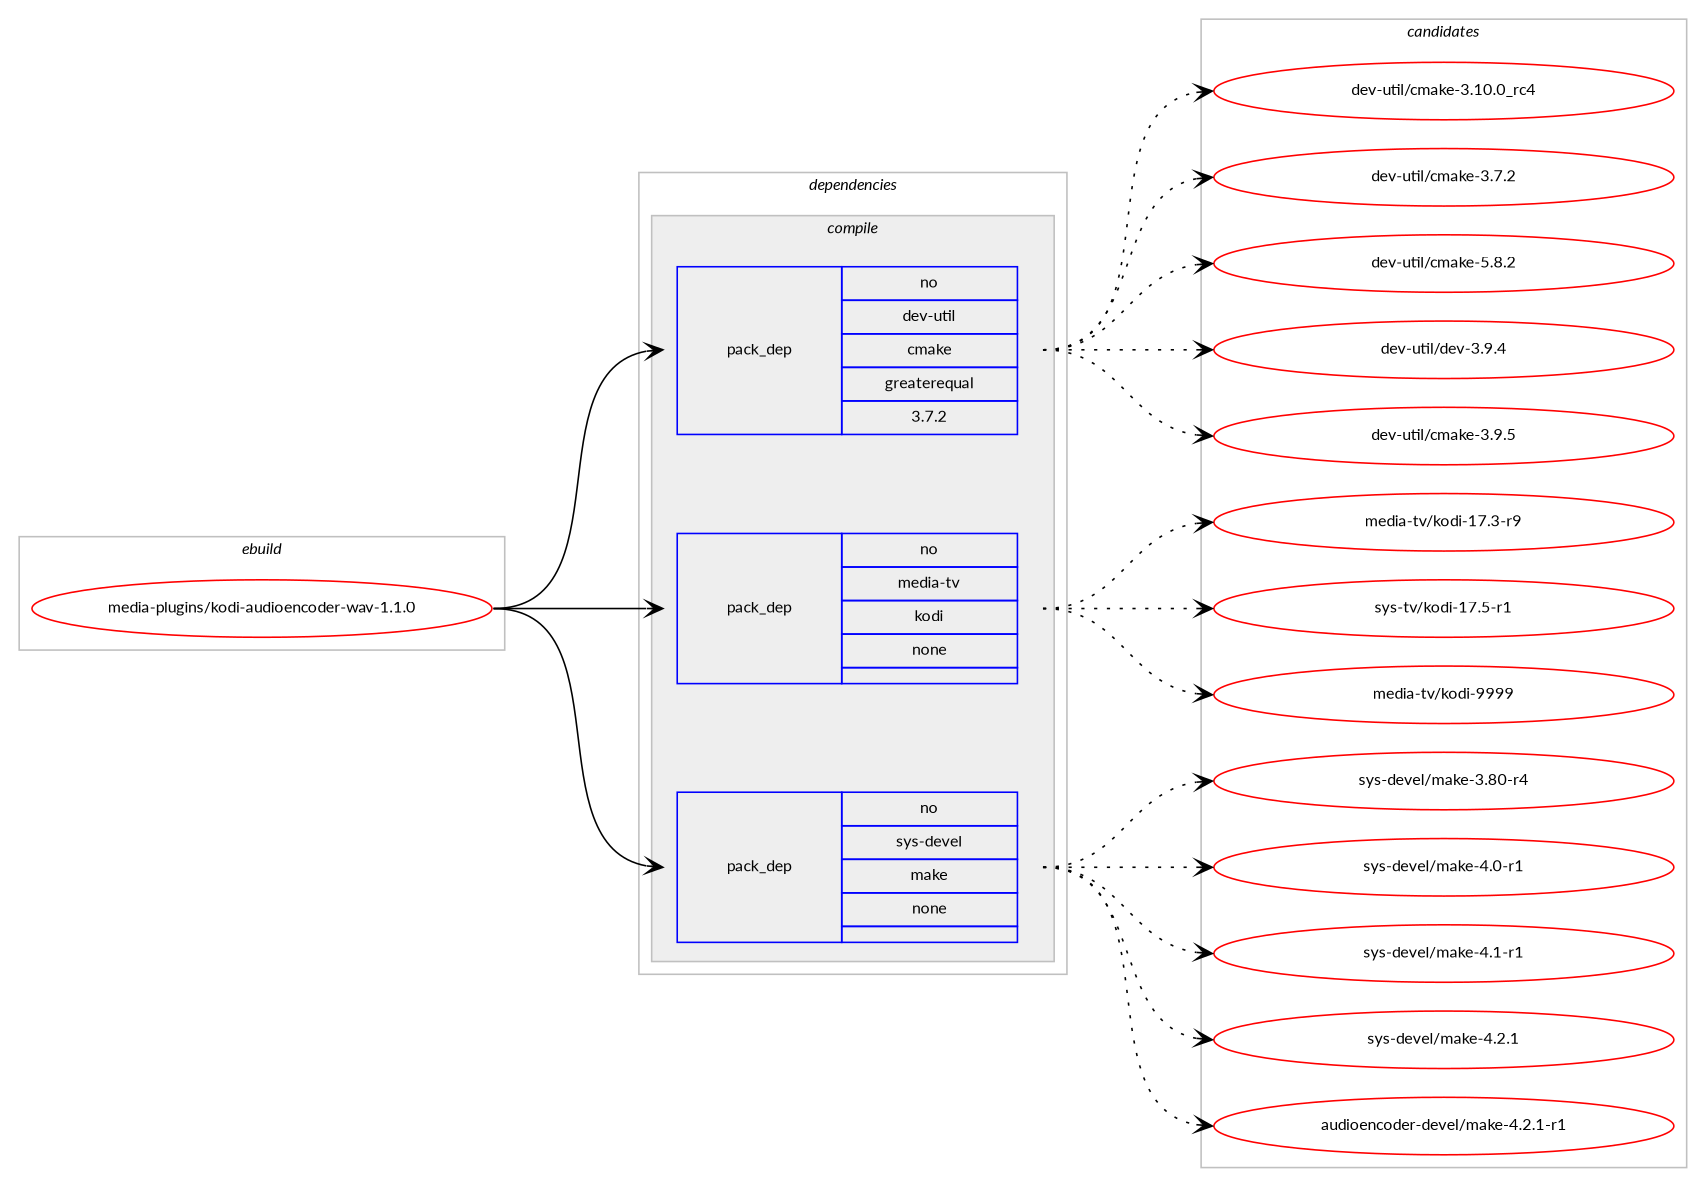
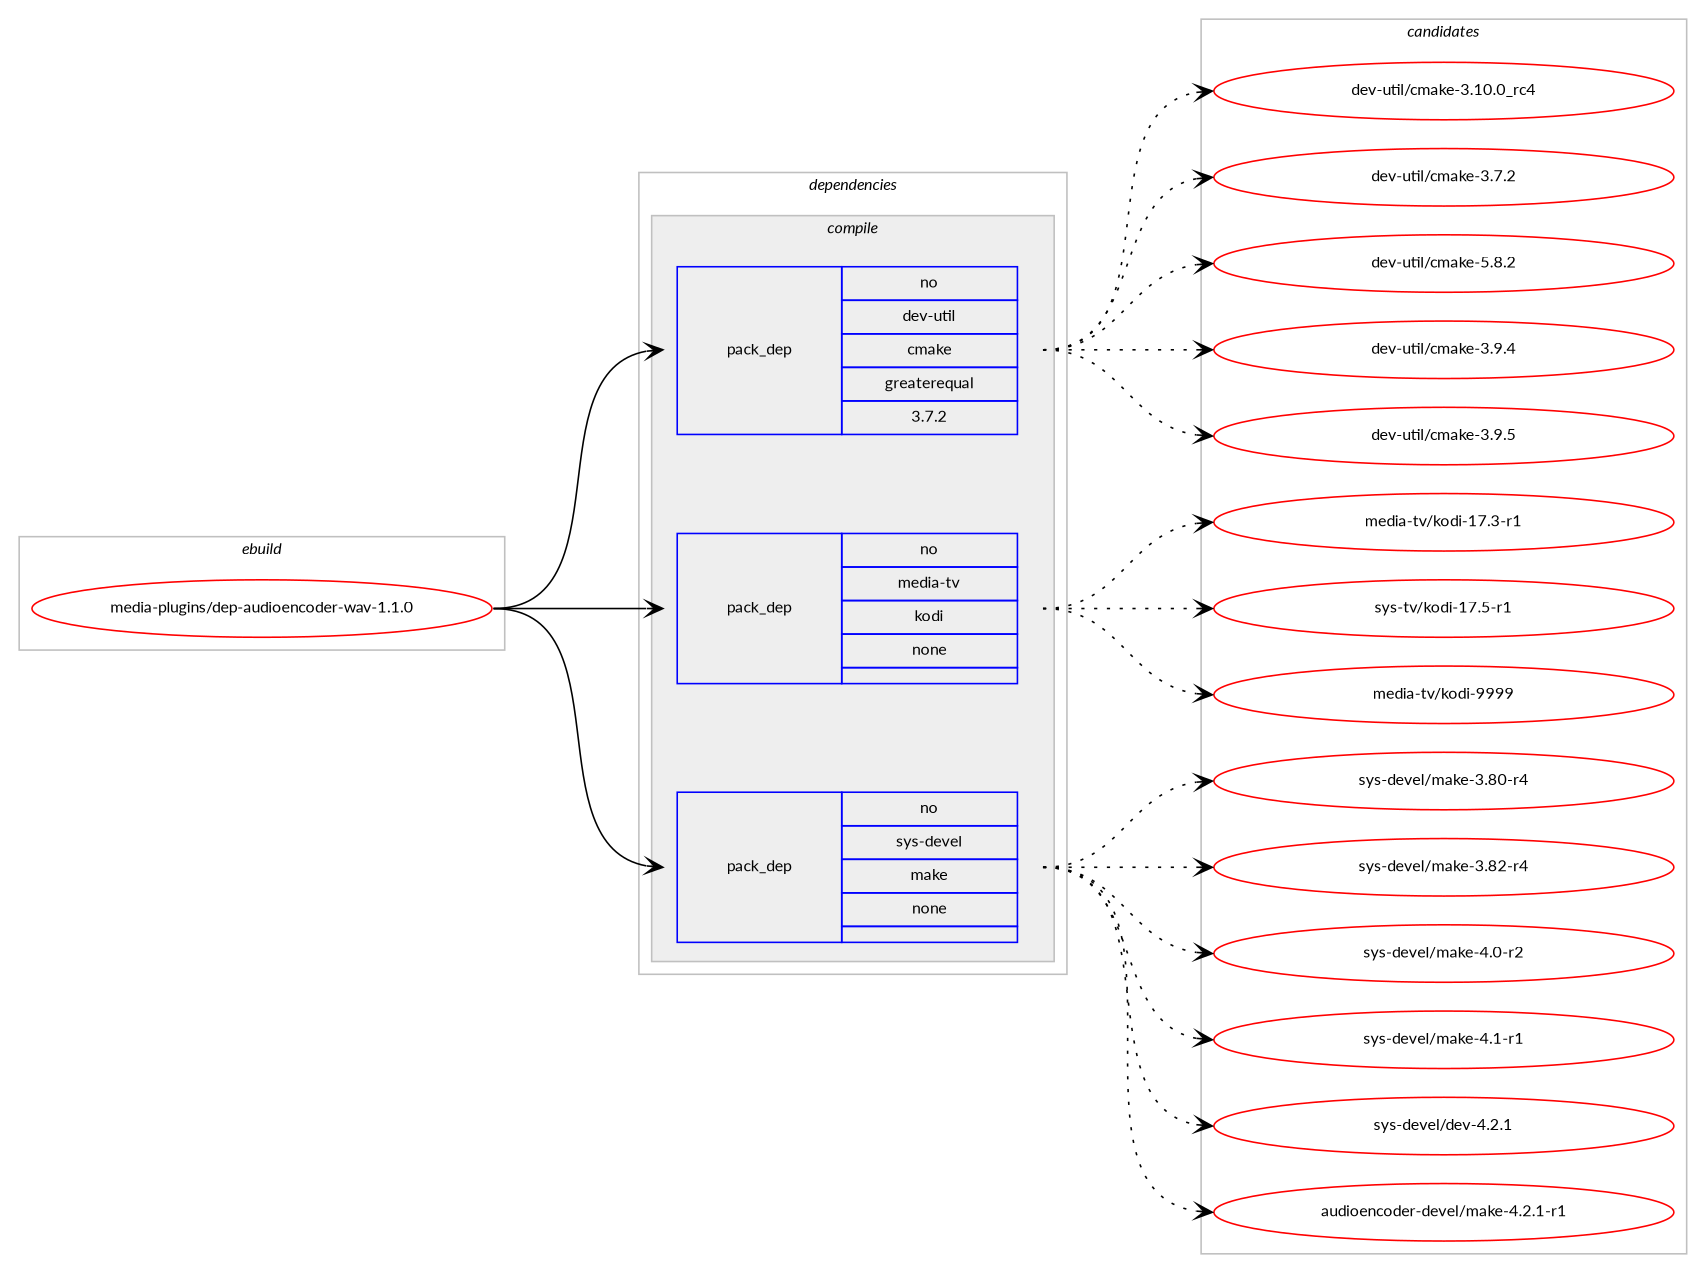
(1444, 350) -> (1444, 350)
(1444, 522) -> (1444, 522)
(262, 609) -> (262, 609)
none -> (1444, 867)
(1444, 867) -> (1444, 954)
(1444, 1040) -> (1444, 1126)
